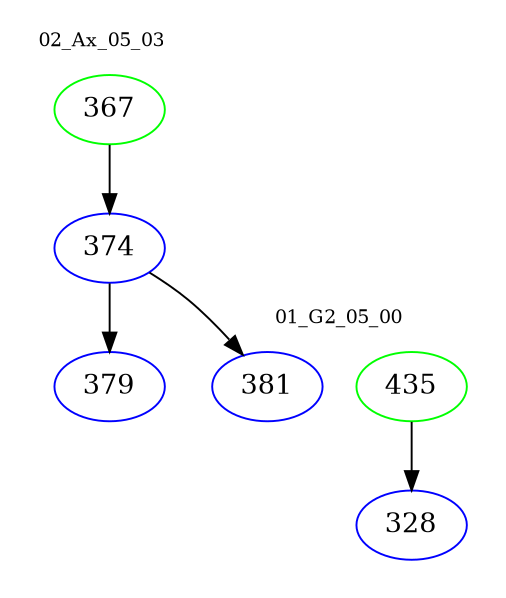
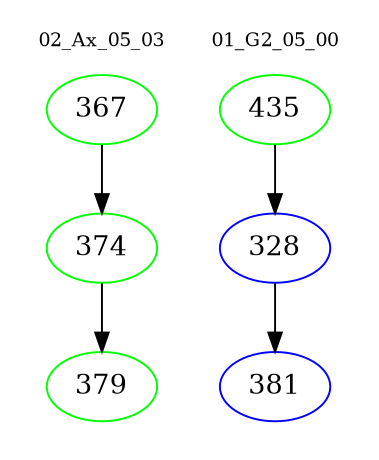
(110, 248) -> (102, 248)
(209, 319) -> (275, 308)
(110, 387) -> (102, 387)
